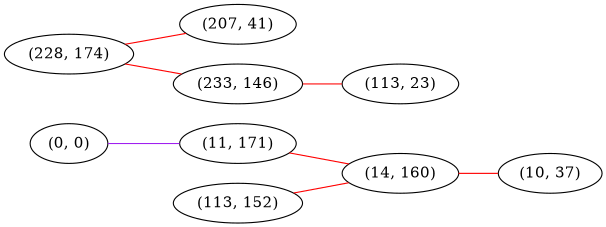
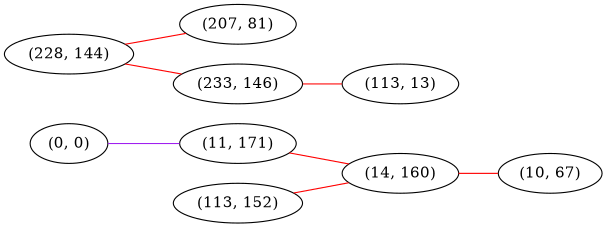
(238, 24) -> (238, 24)
(69, 54) -> (69, 54)
(400, 84) -> (400, 84)
(550, 173) -> (550, 173)
